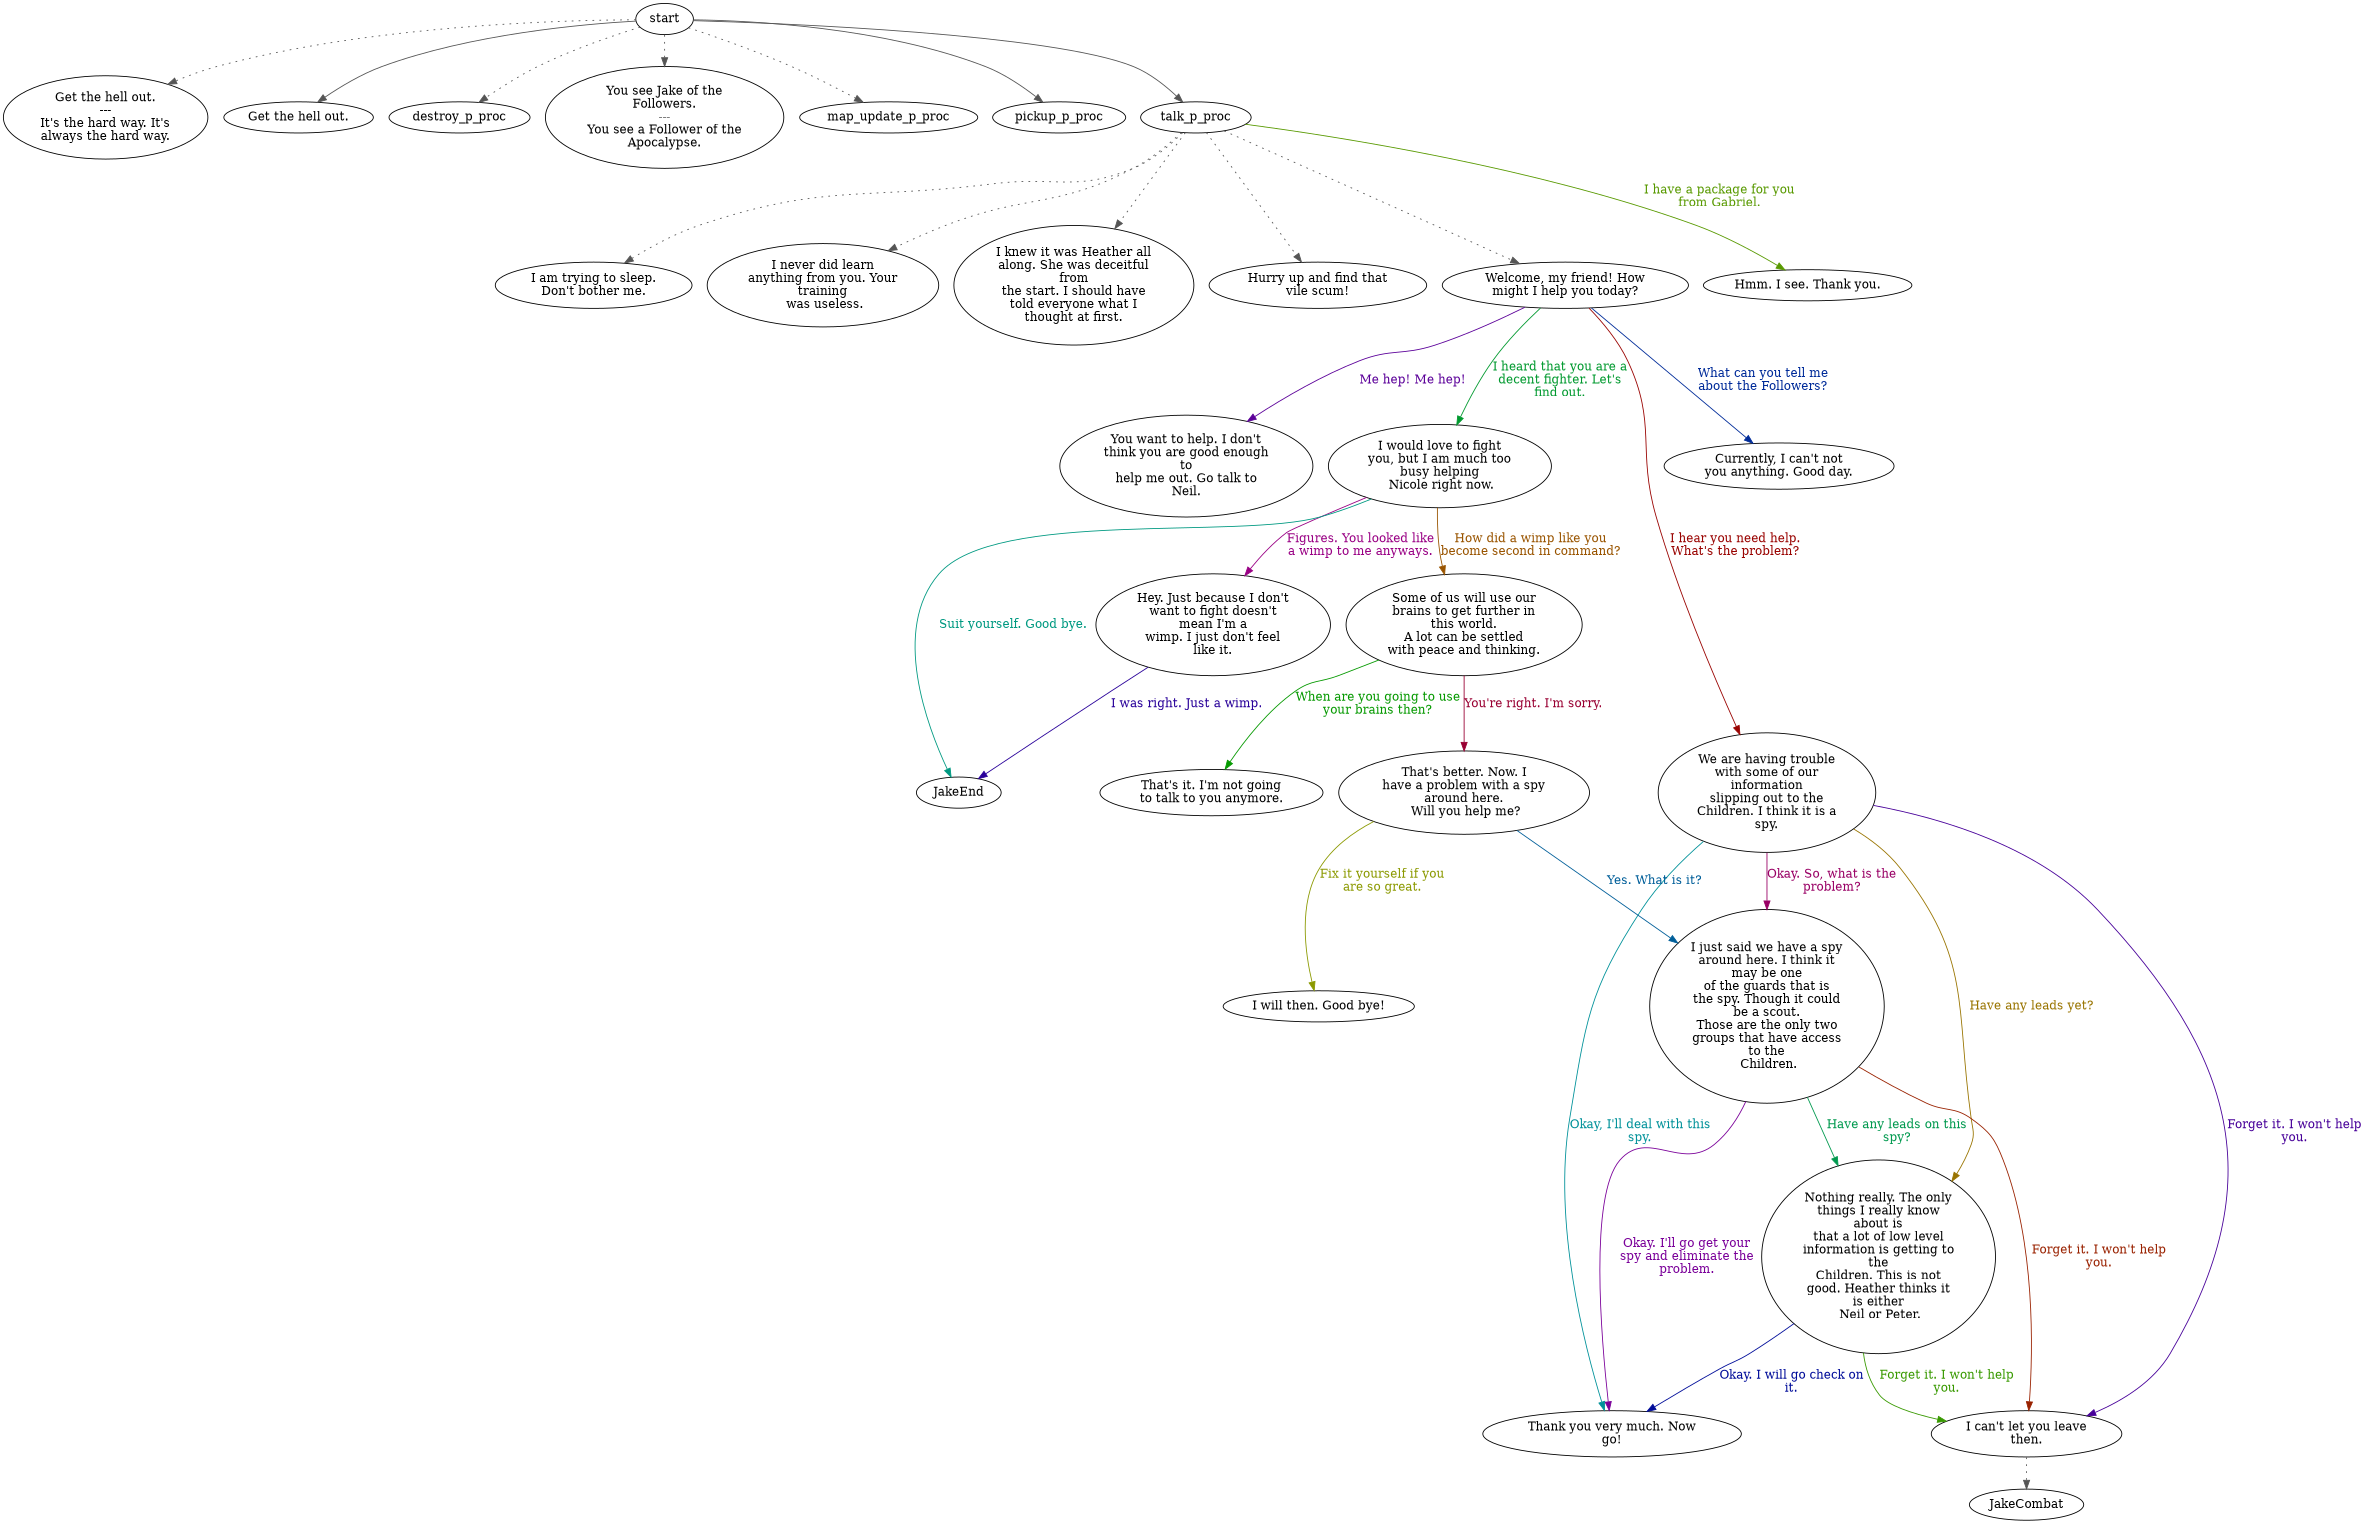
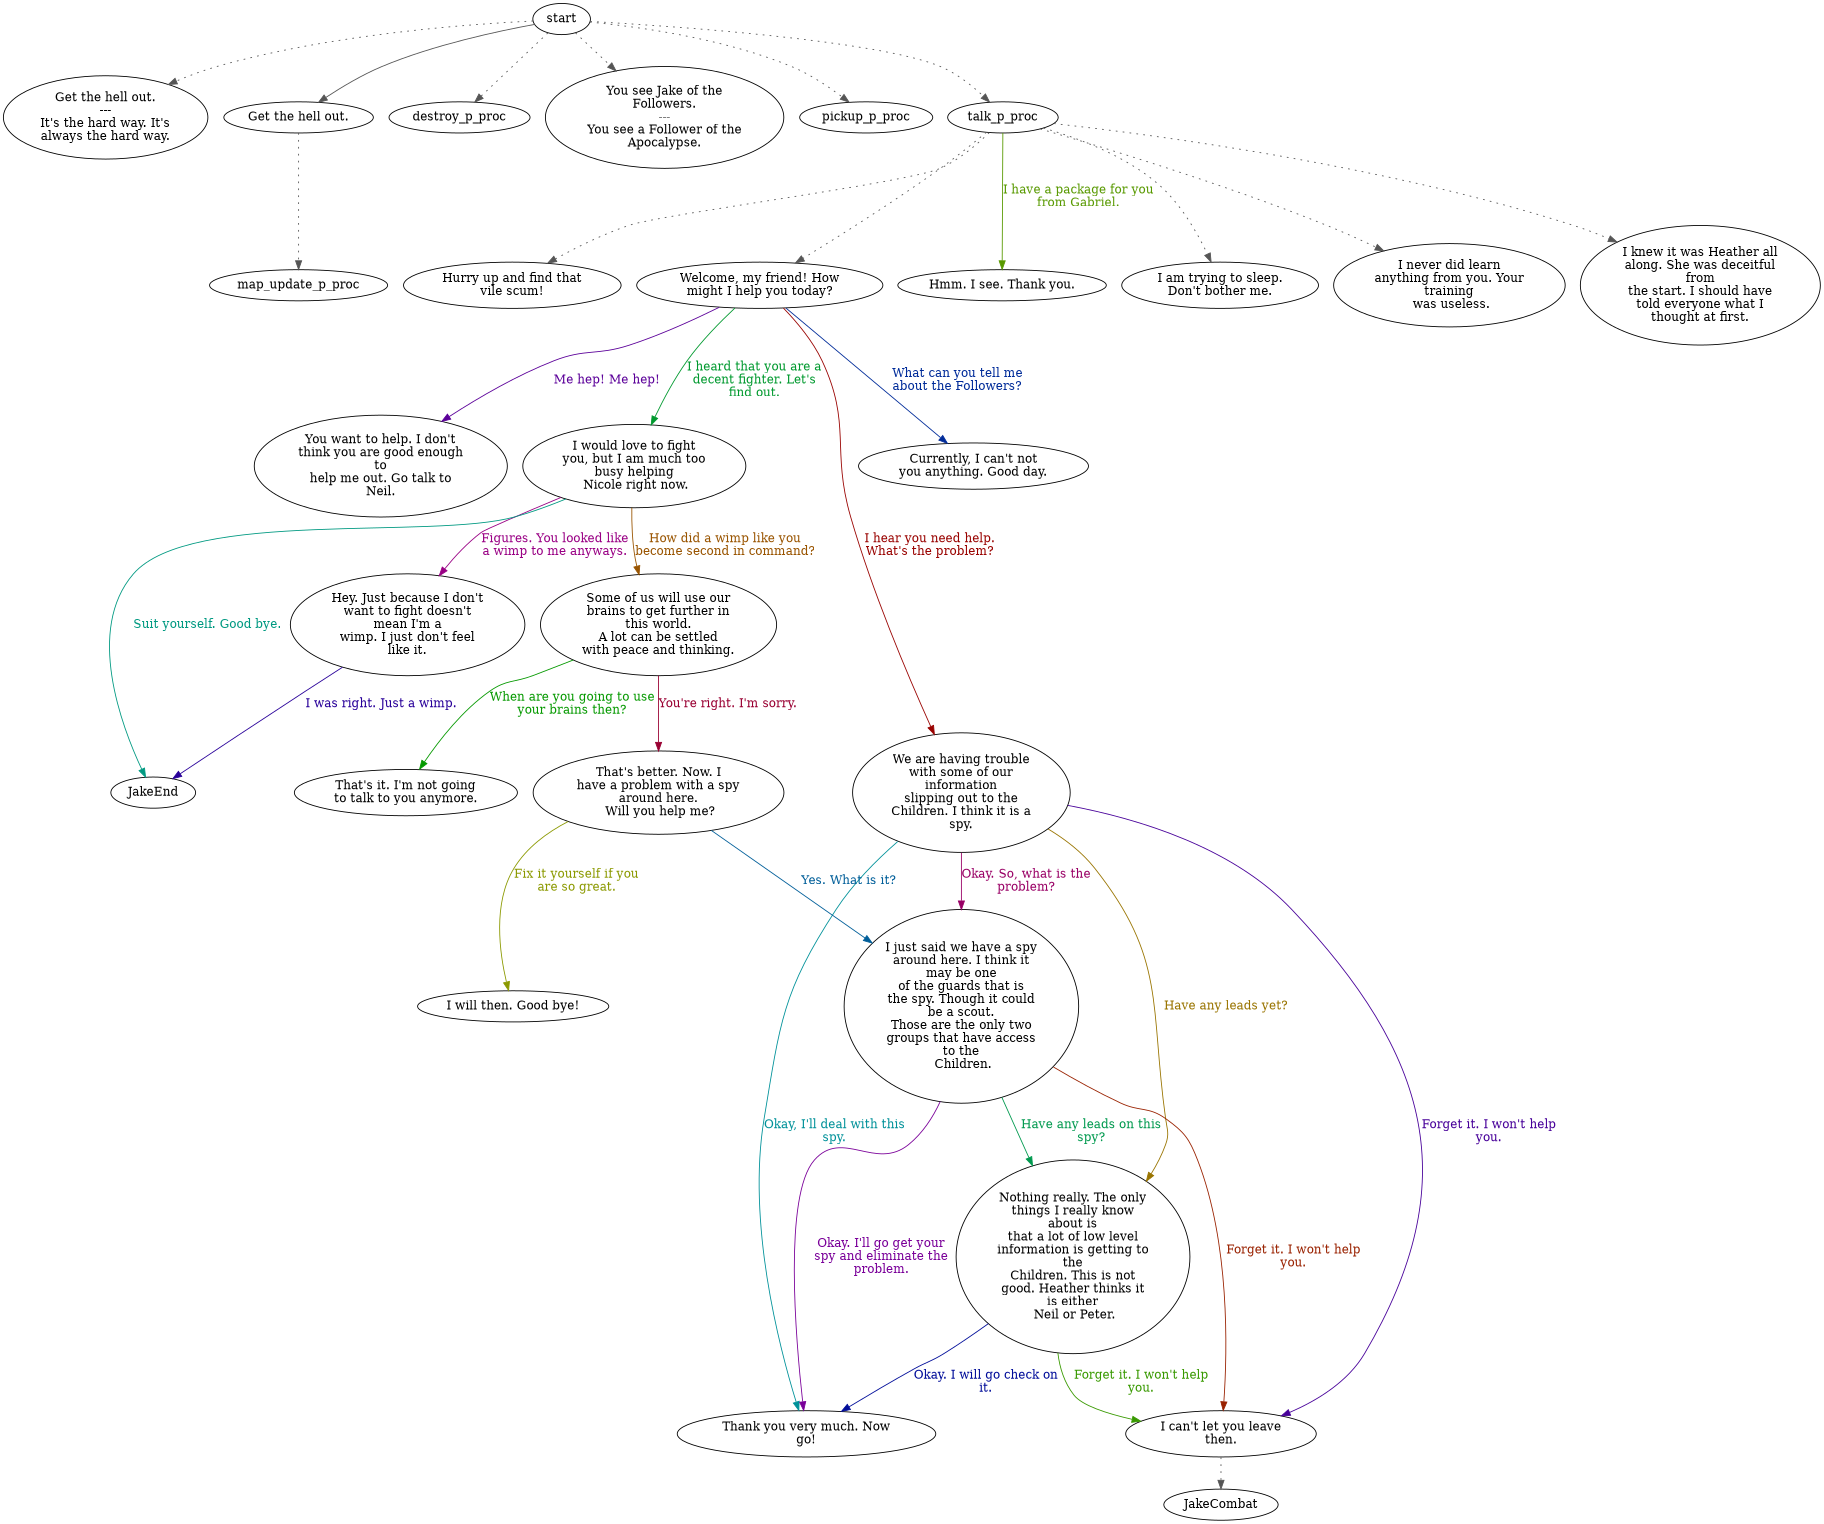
(941, 35) -> (793, 38)
(870, 36) -> (721, 44)
(774, 59) -> (299, 197)
